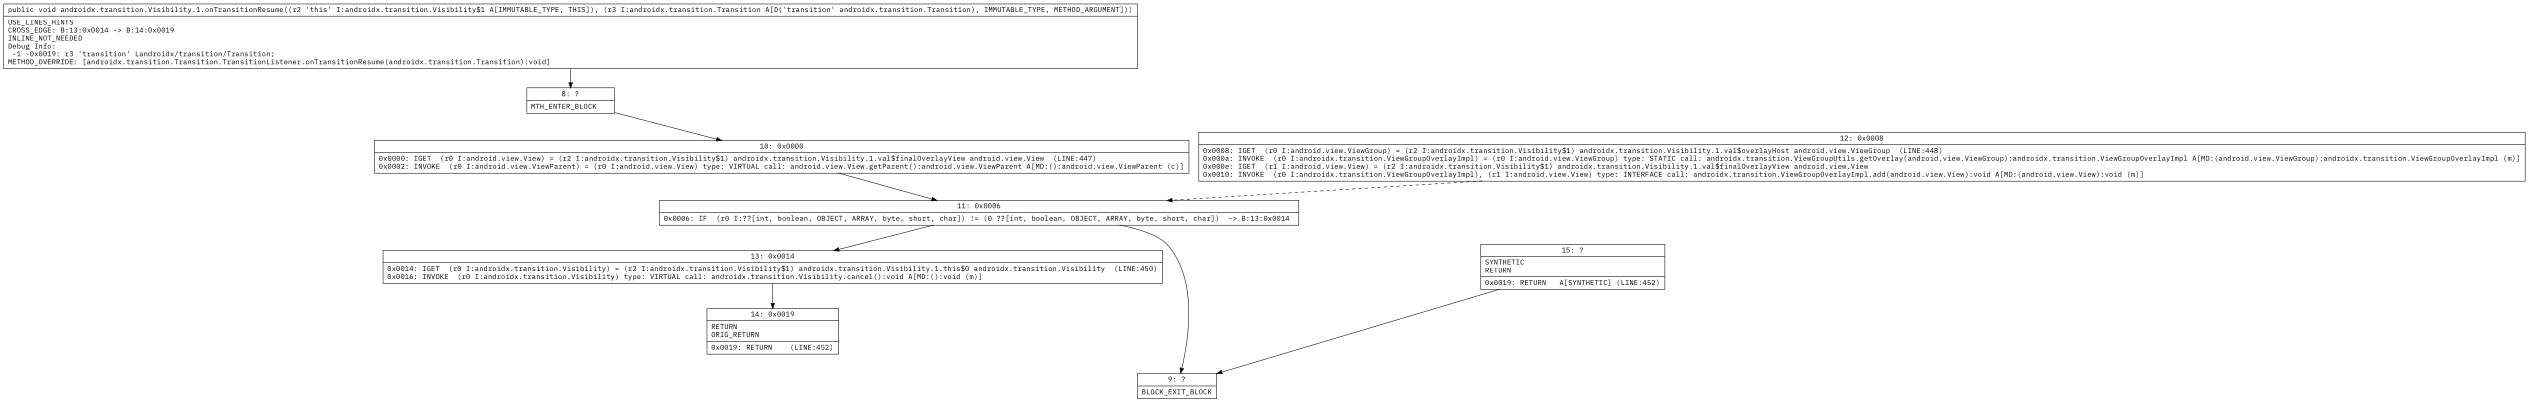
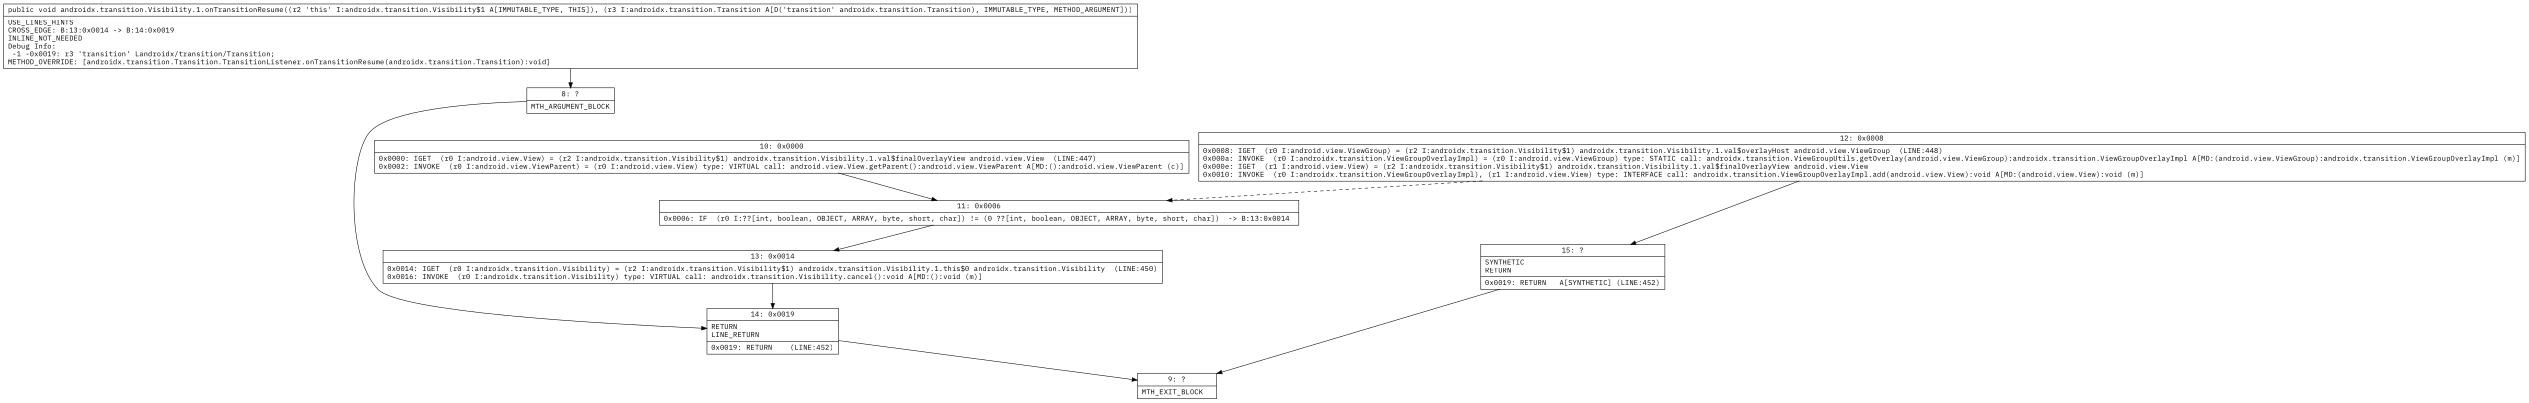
(564, 107) -> (571, 107)
(666, 126) -> (378, 289)
none -> (1717, 212)
(1184, 278) -> (985, 360)
(735, 335) -> (735, 335)
(1177, 392) -> (1173, 392)
